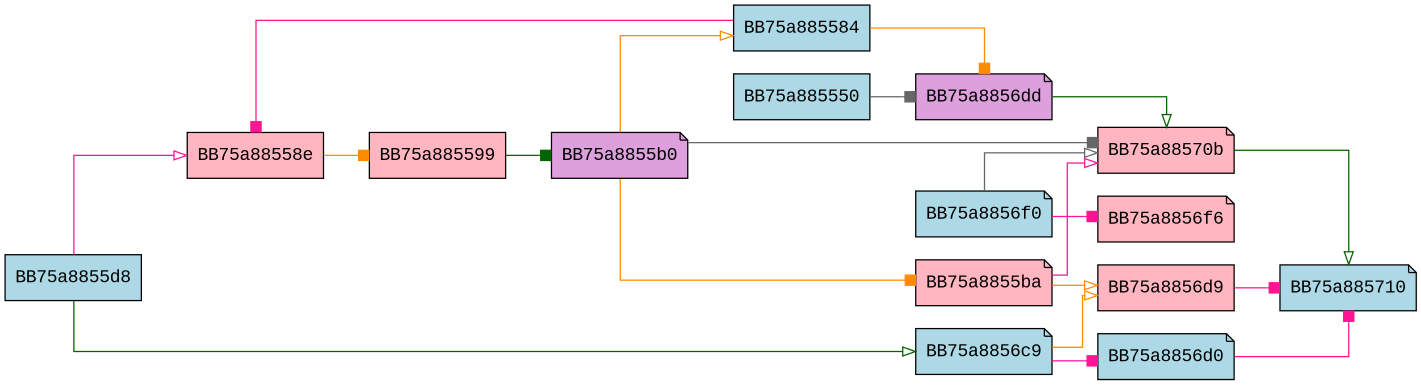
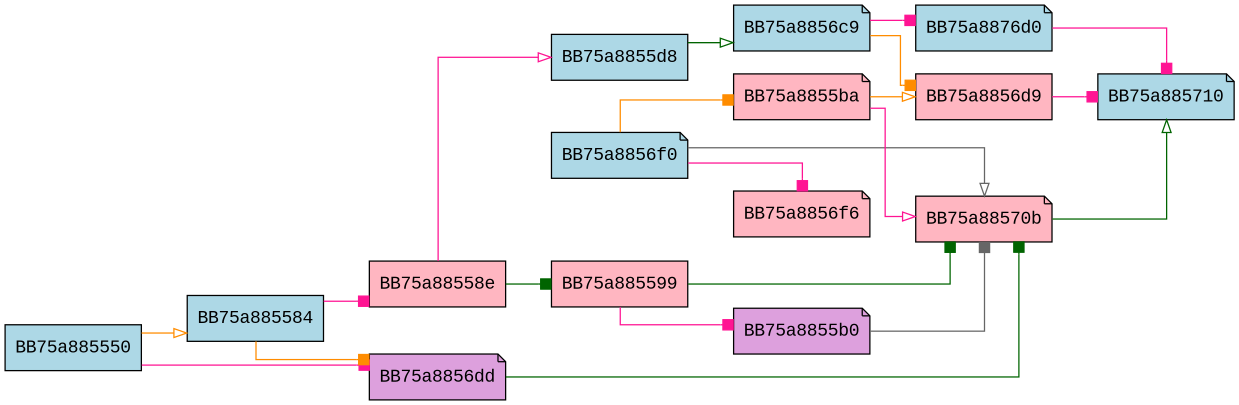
(622, 36) -> (158, 333)
(886, 97) -> (249, 365)
(1118, 97) -> (824, 377)
(74, 155) -> (438, 109)
(340, 155) -> (522, 284)
(522, 155) -> (662, 325)
(711, 280) -> (654, 100)
none -> (834, 284)
(1083, 335) -> (900, 47)
(1166, 357) -> (984, 28)
